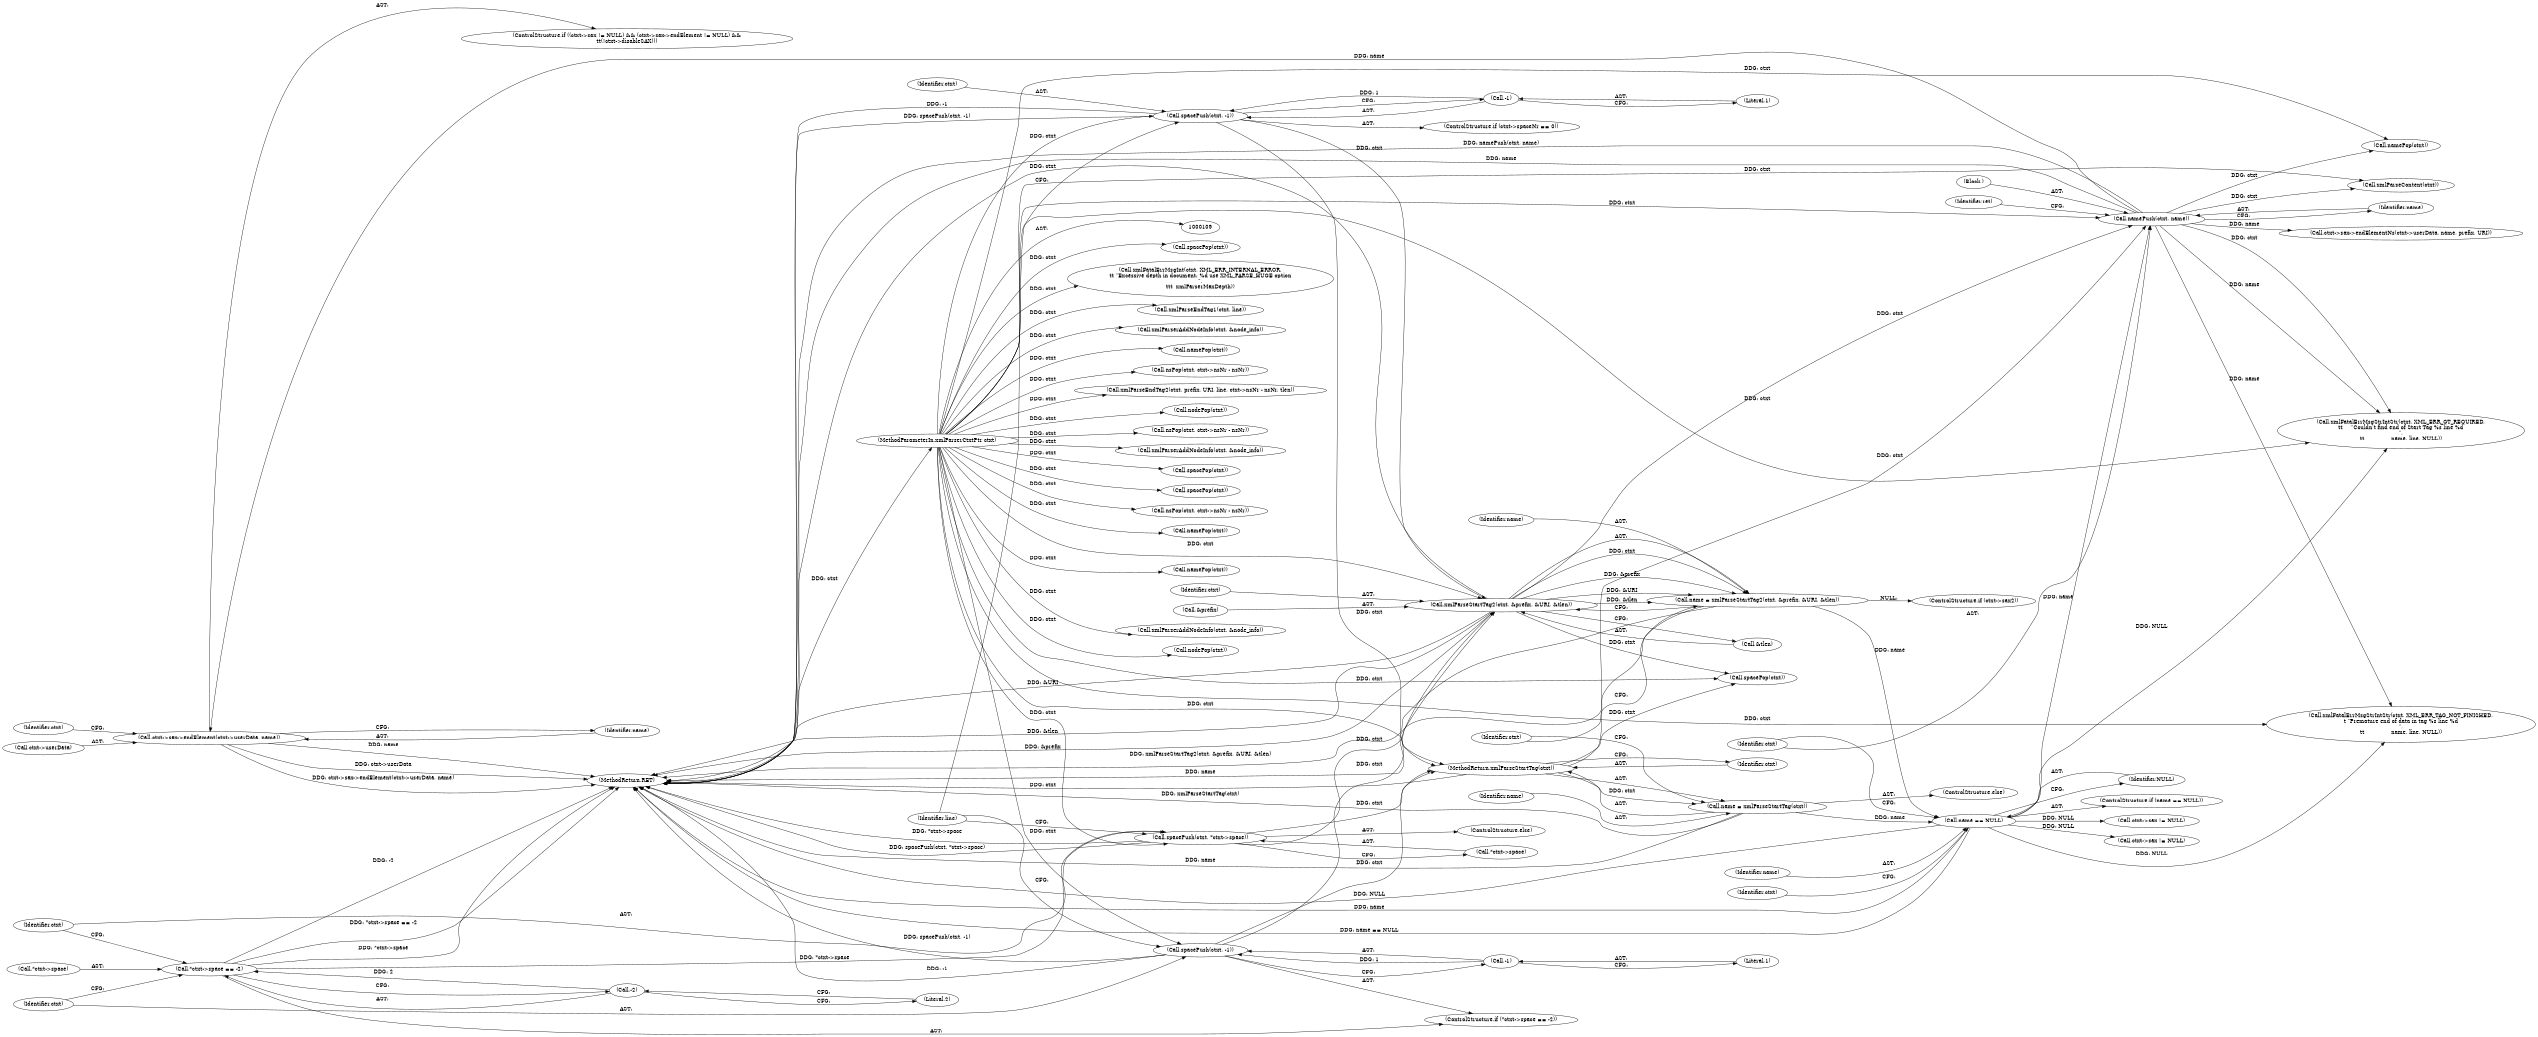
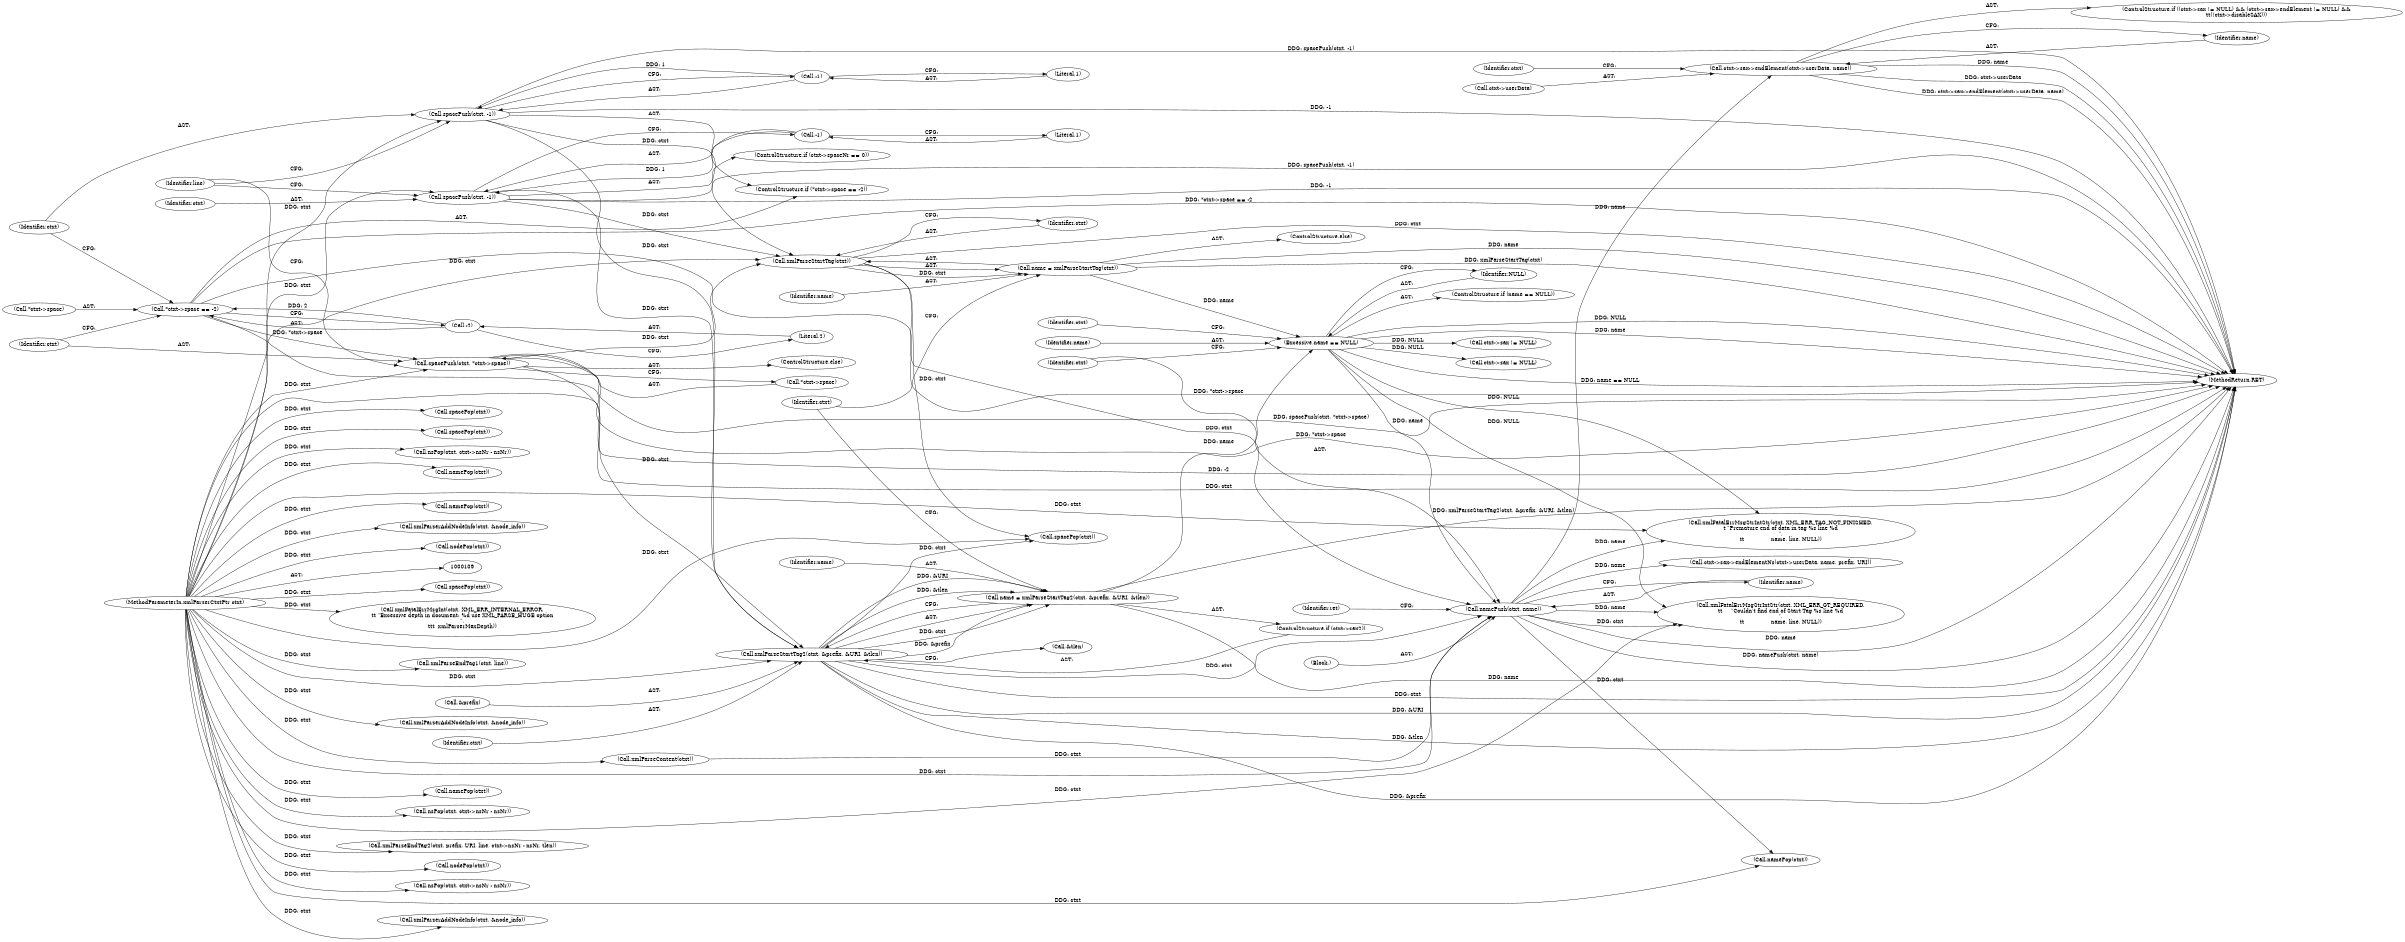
(2265, 198) -> (1144, 757)
(1890, 598) -> (1219, 610)
(1628, 637) -> (1080, 672)
(813, 651) -> (1112, 490)
(1501, 769) -> (812, 262)
(1974, 821) -> (1321, 343)
(825, 993) -> (656, 327)
